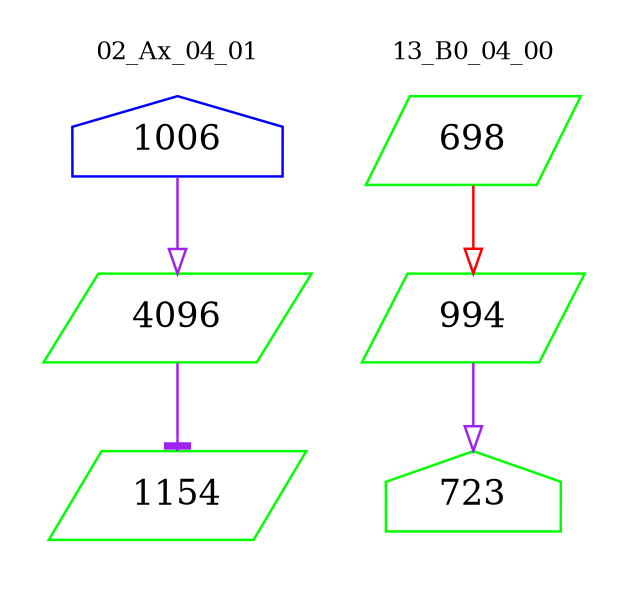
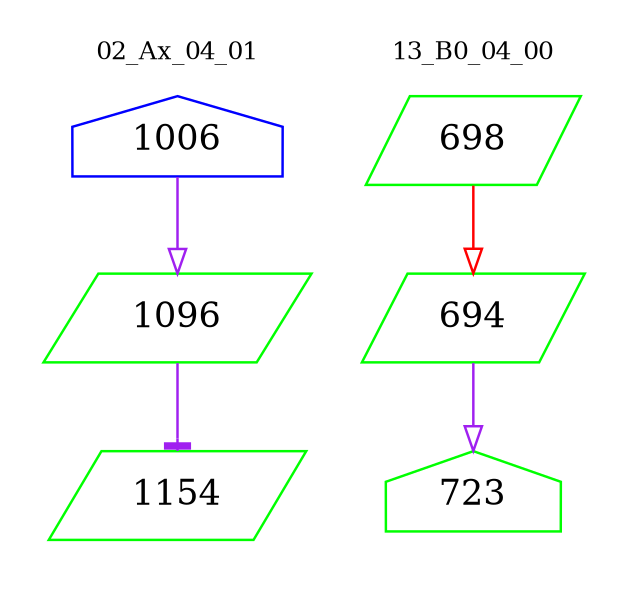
(178, 318) -> (178, 318)
(473, 318) -> (473, 318)
